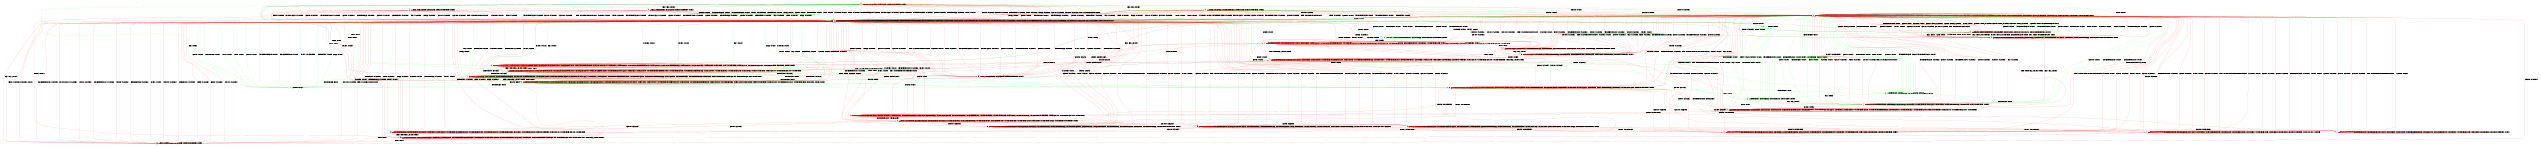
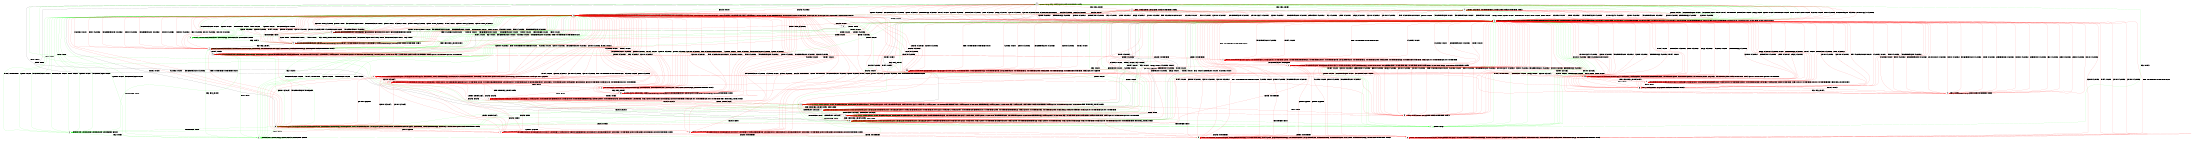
(205, 20) -> (1793, 91)
(1058, 22) -> (854, 40)
(1325, 43) -> (242, 41)
(1178, 111) -> none
(1522, 137) -> (917, 58)
